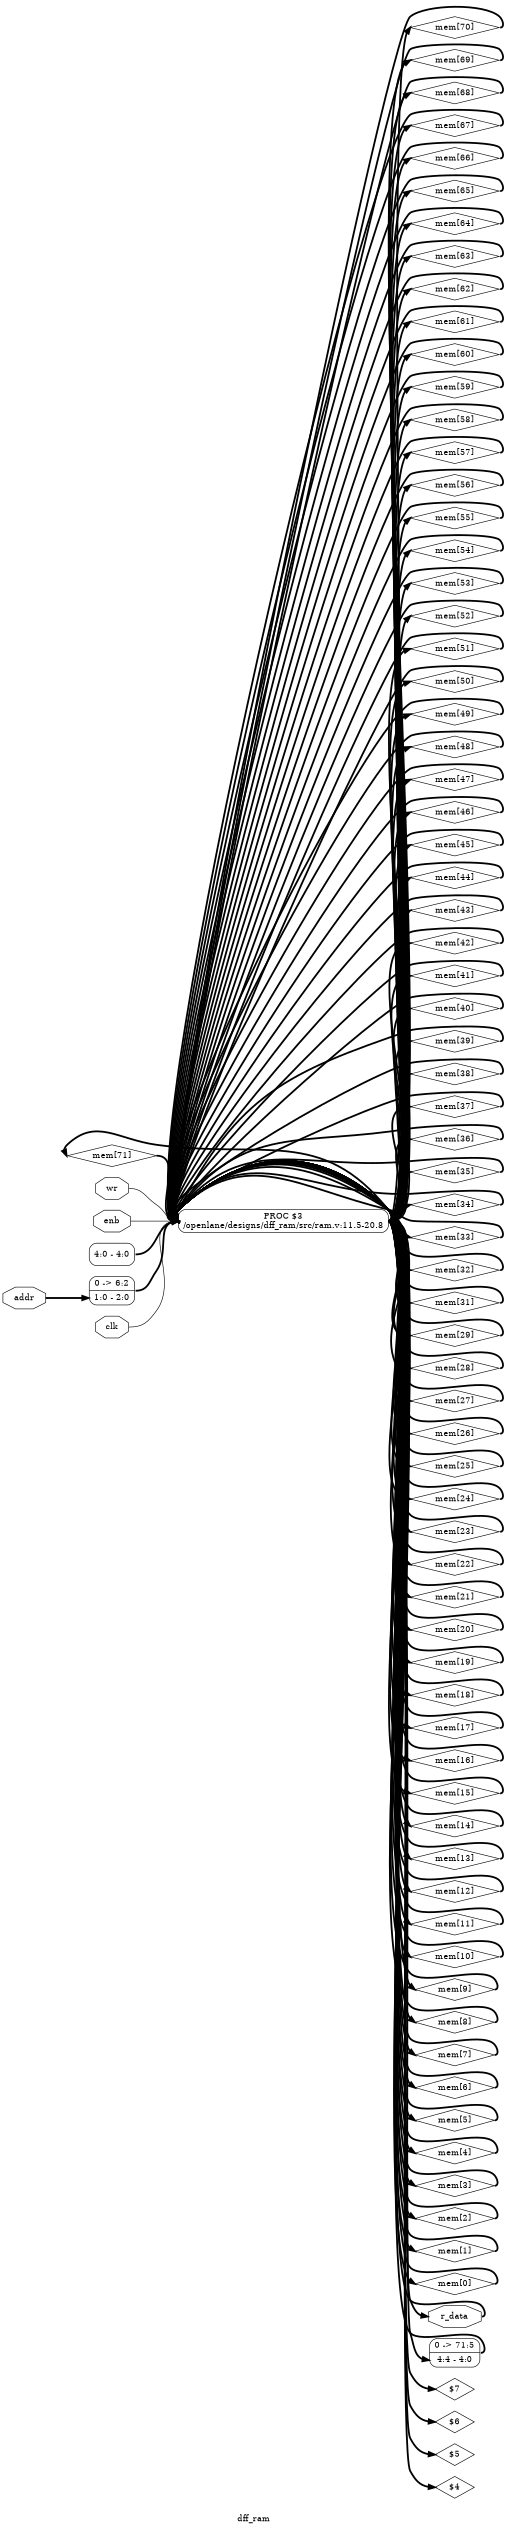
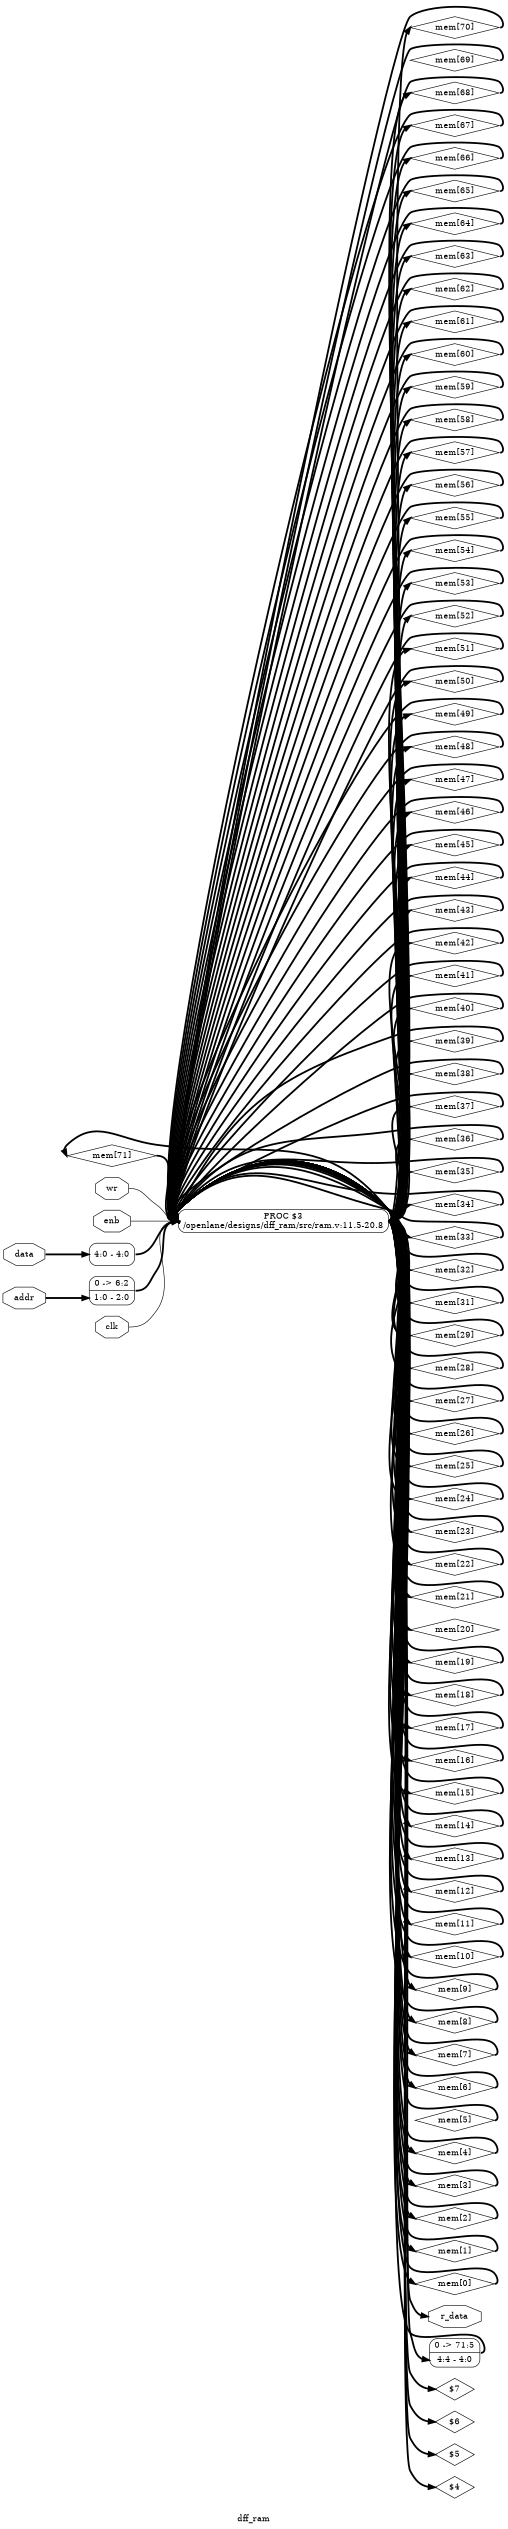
(399, 643) -> none
none -> (24, 1254)
(401, 1342) -> none
(402, 1668) -> none
(401, 1676) -> none
